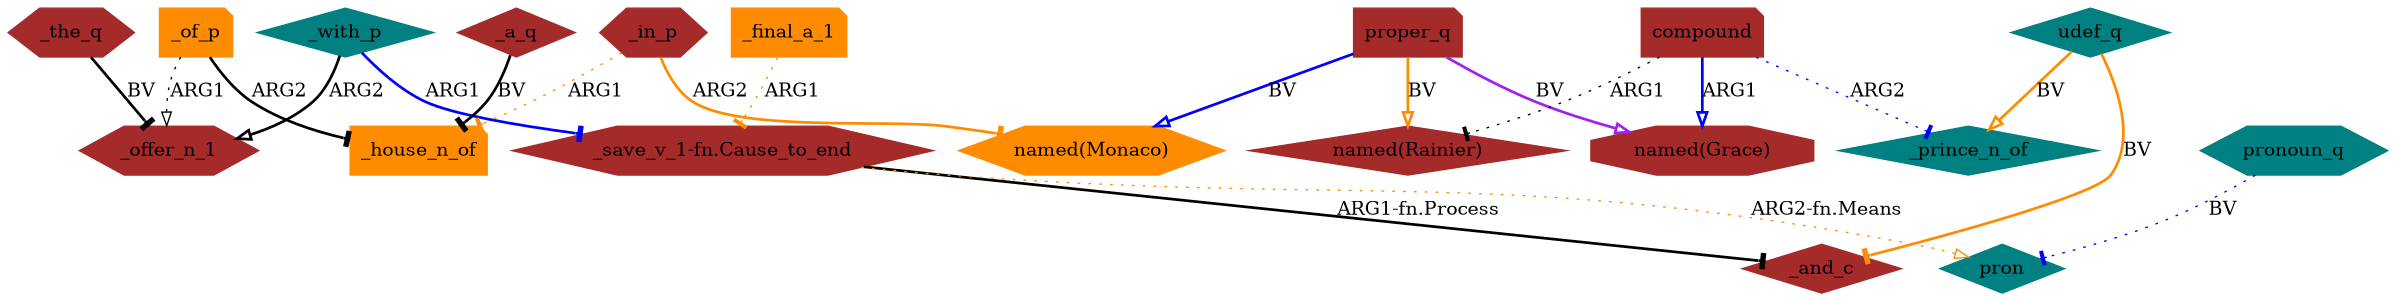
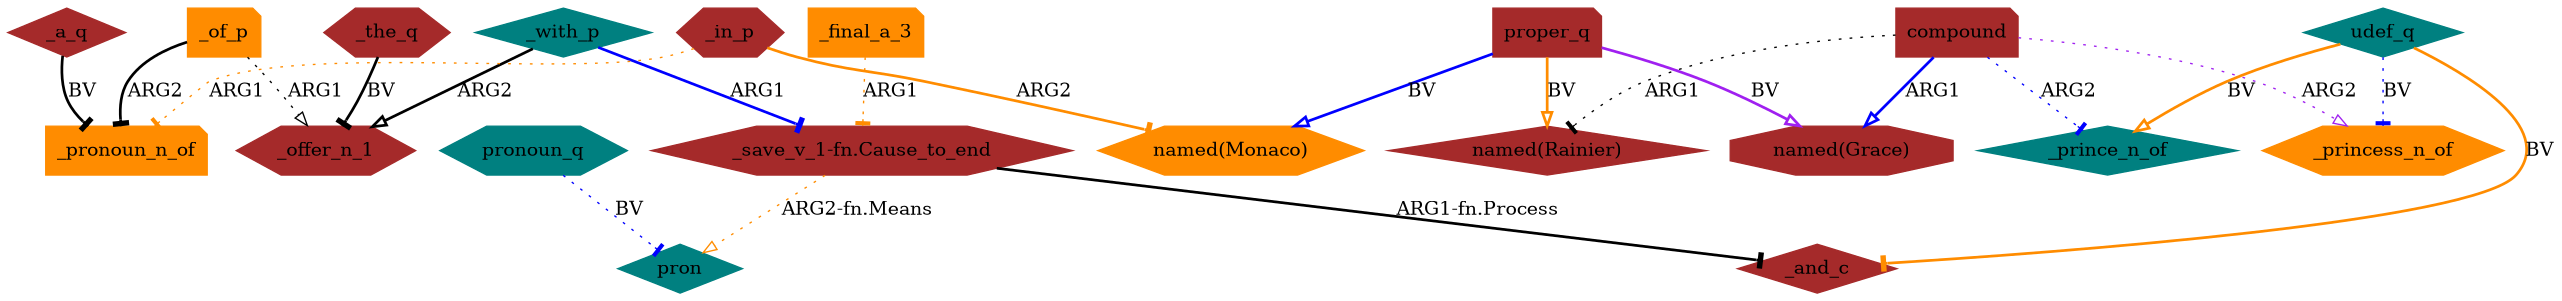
(789, 33) -> (866, 33)
(419, 151) -> (126, 151)
none -> (2383, 151)
